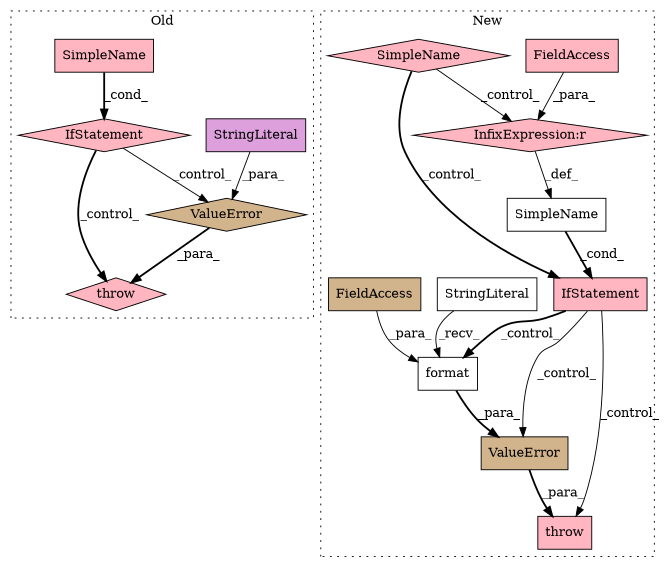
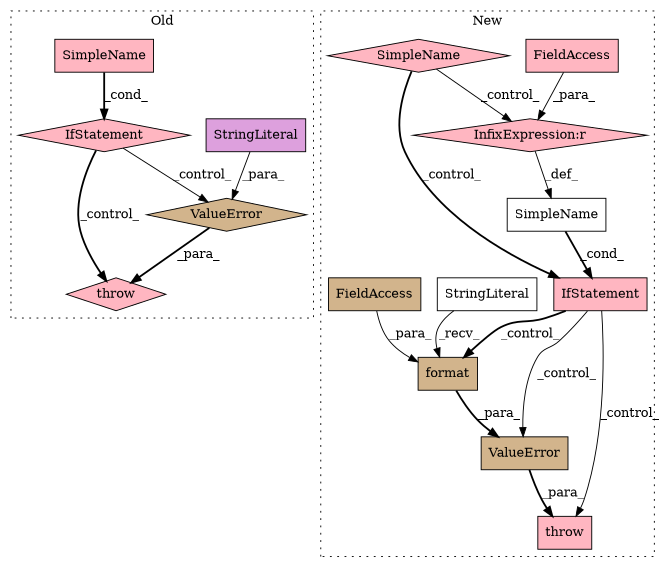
(448, 374) -> (448, 374)
